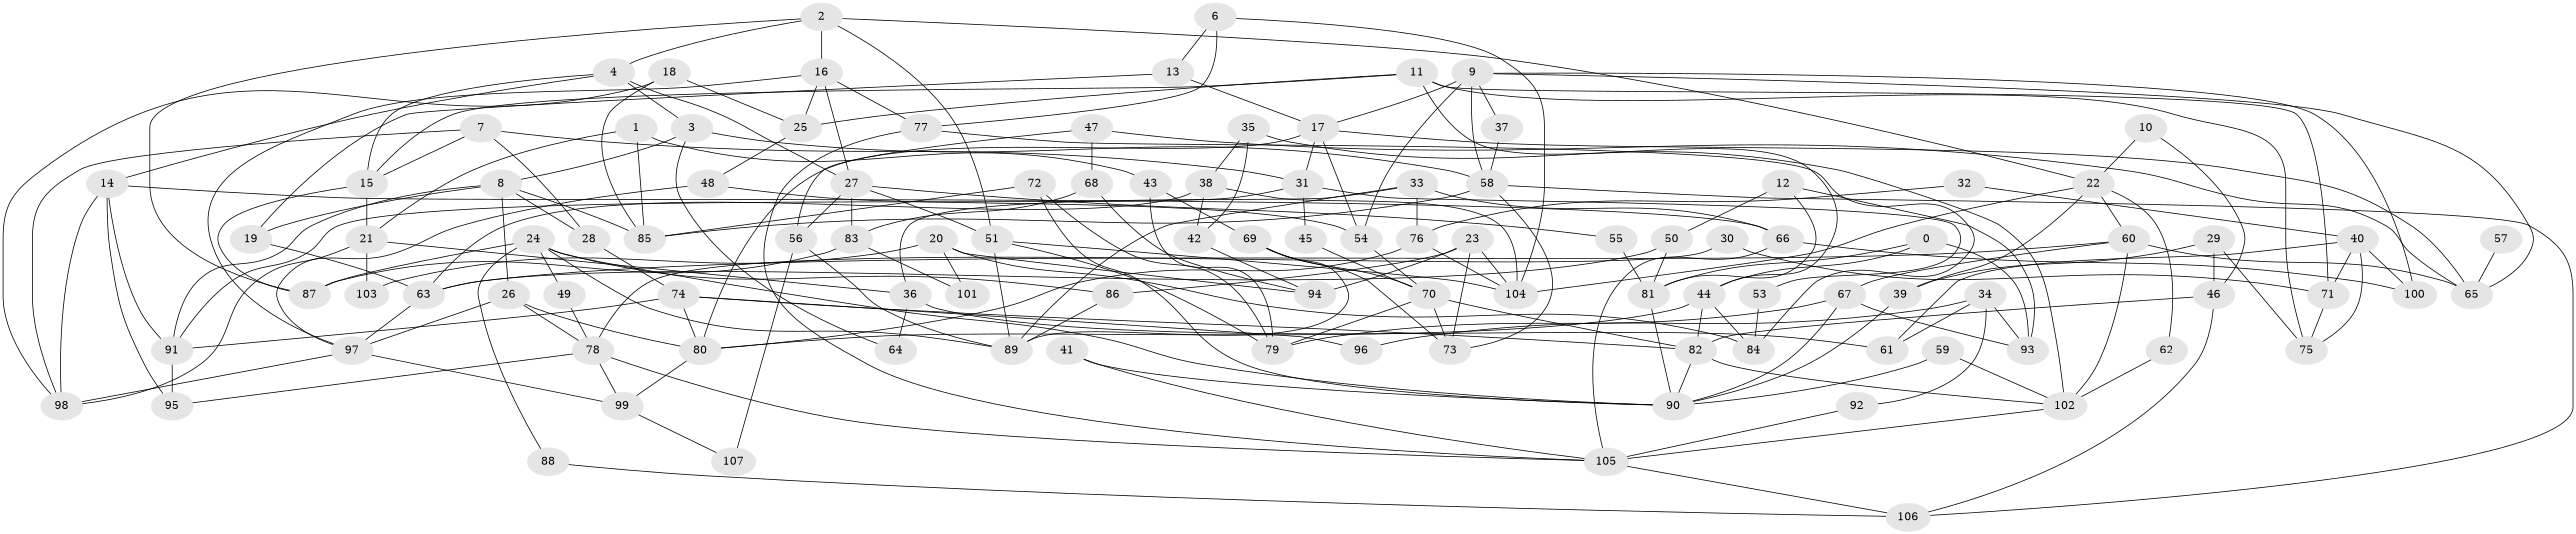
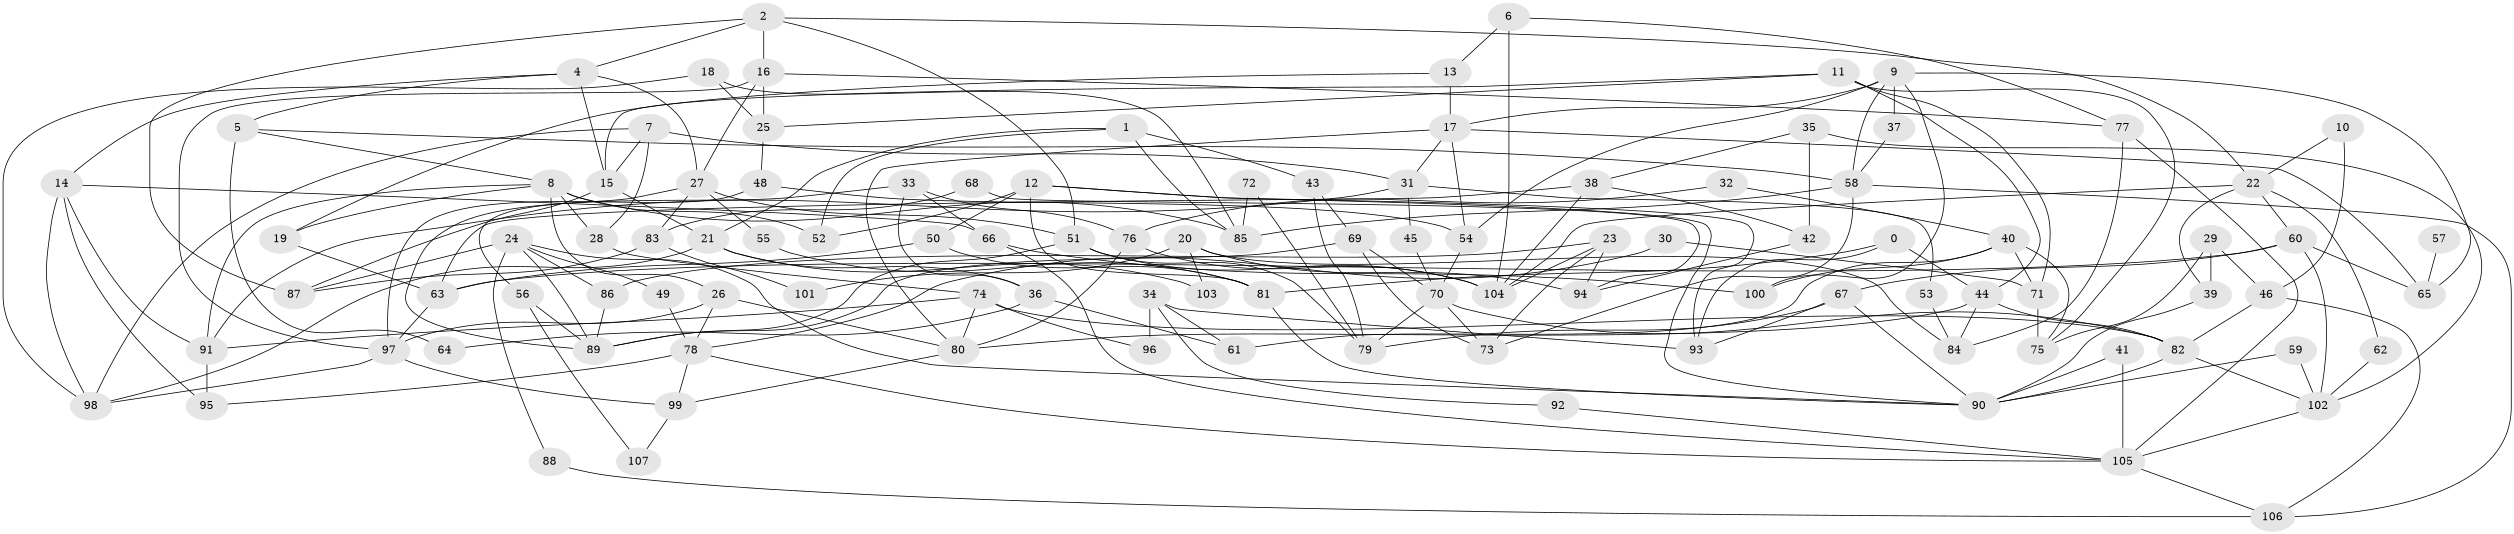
(692, 128) -> (238, 128)
(1092, 128) -> none
none -> (819, 239)
(1247, 365) -> (1709, 229)
